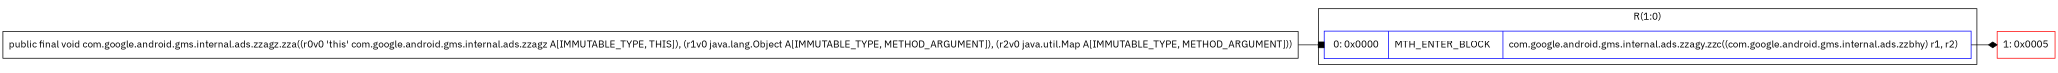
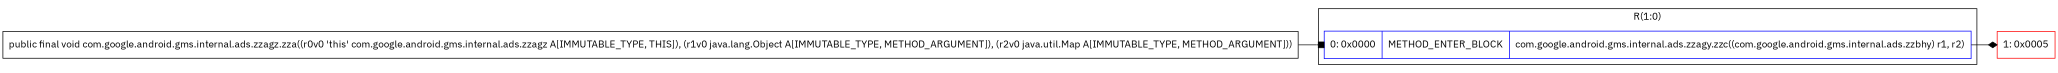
(1443, 45) -> (1446, 45)
